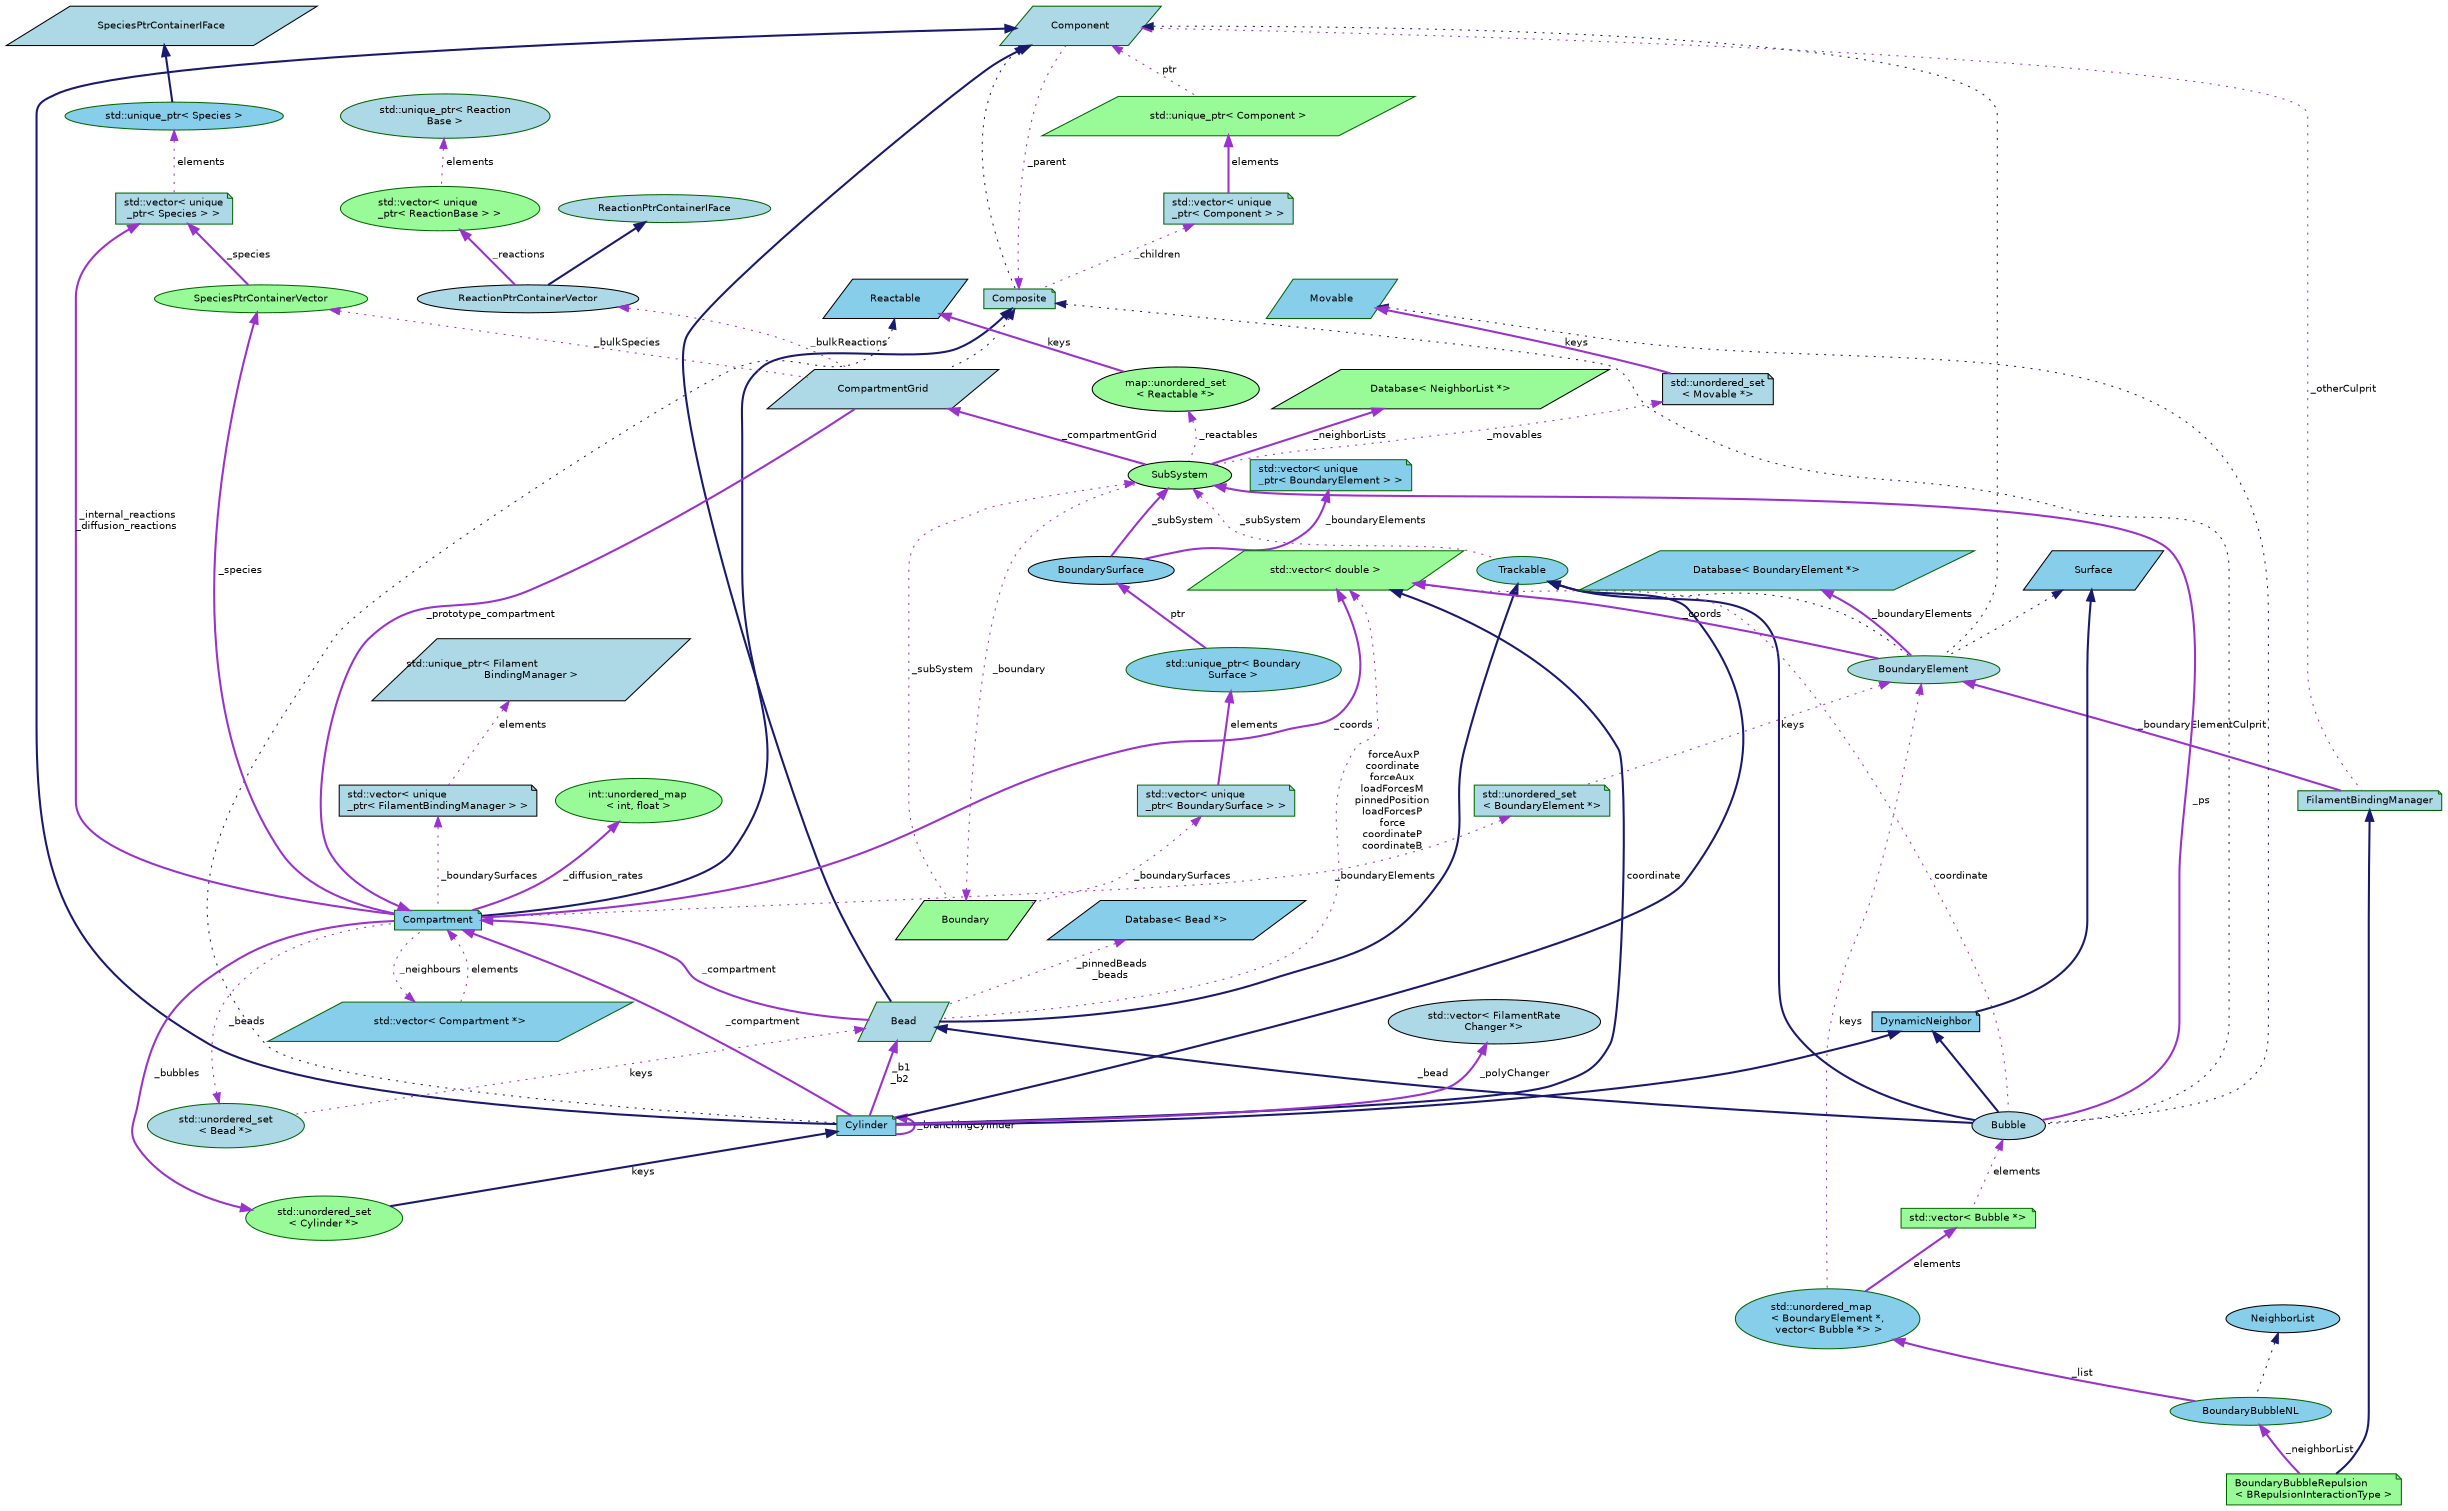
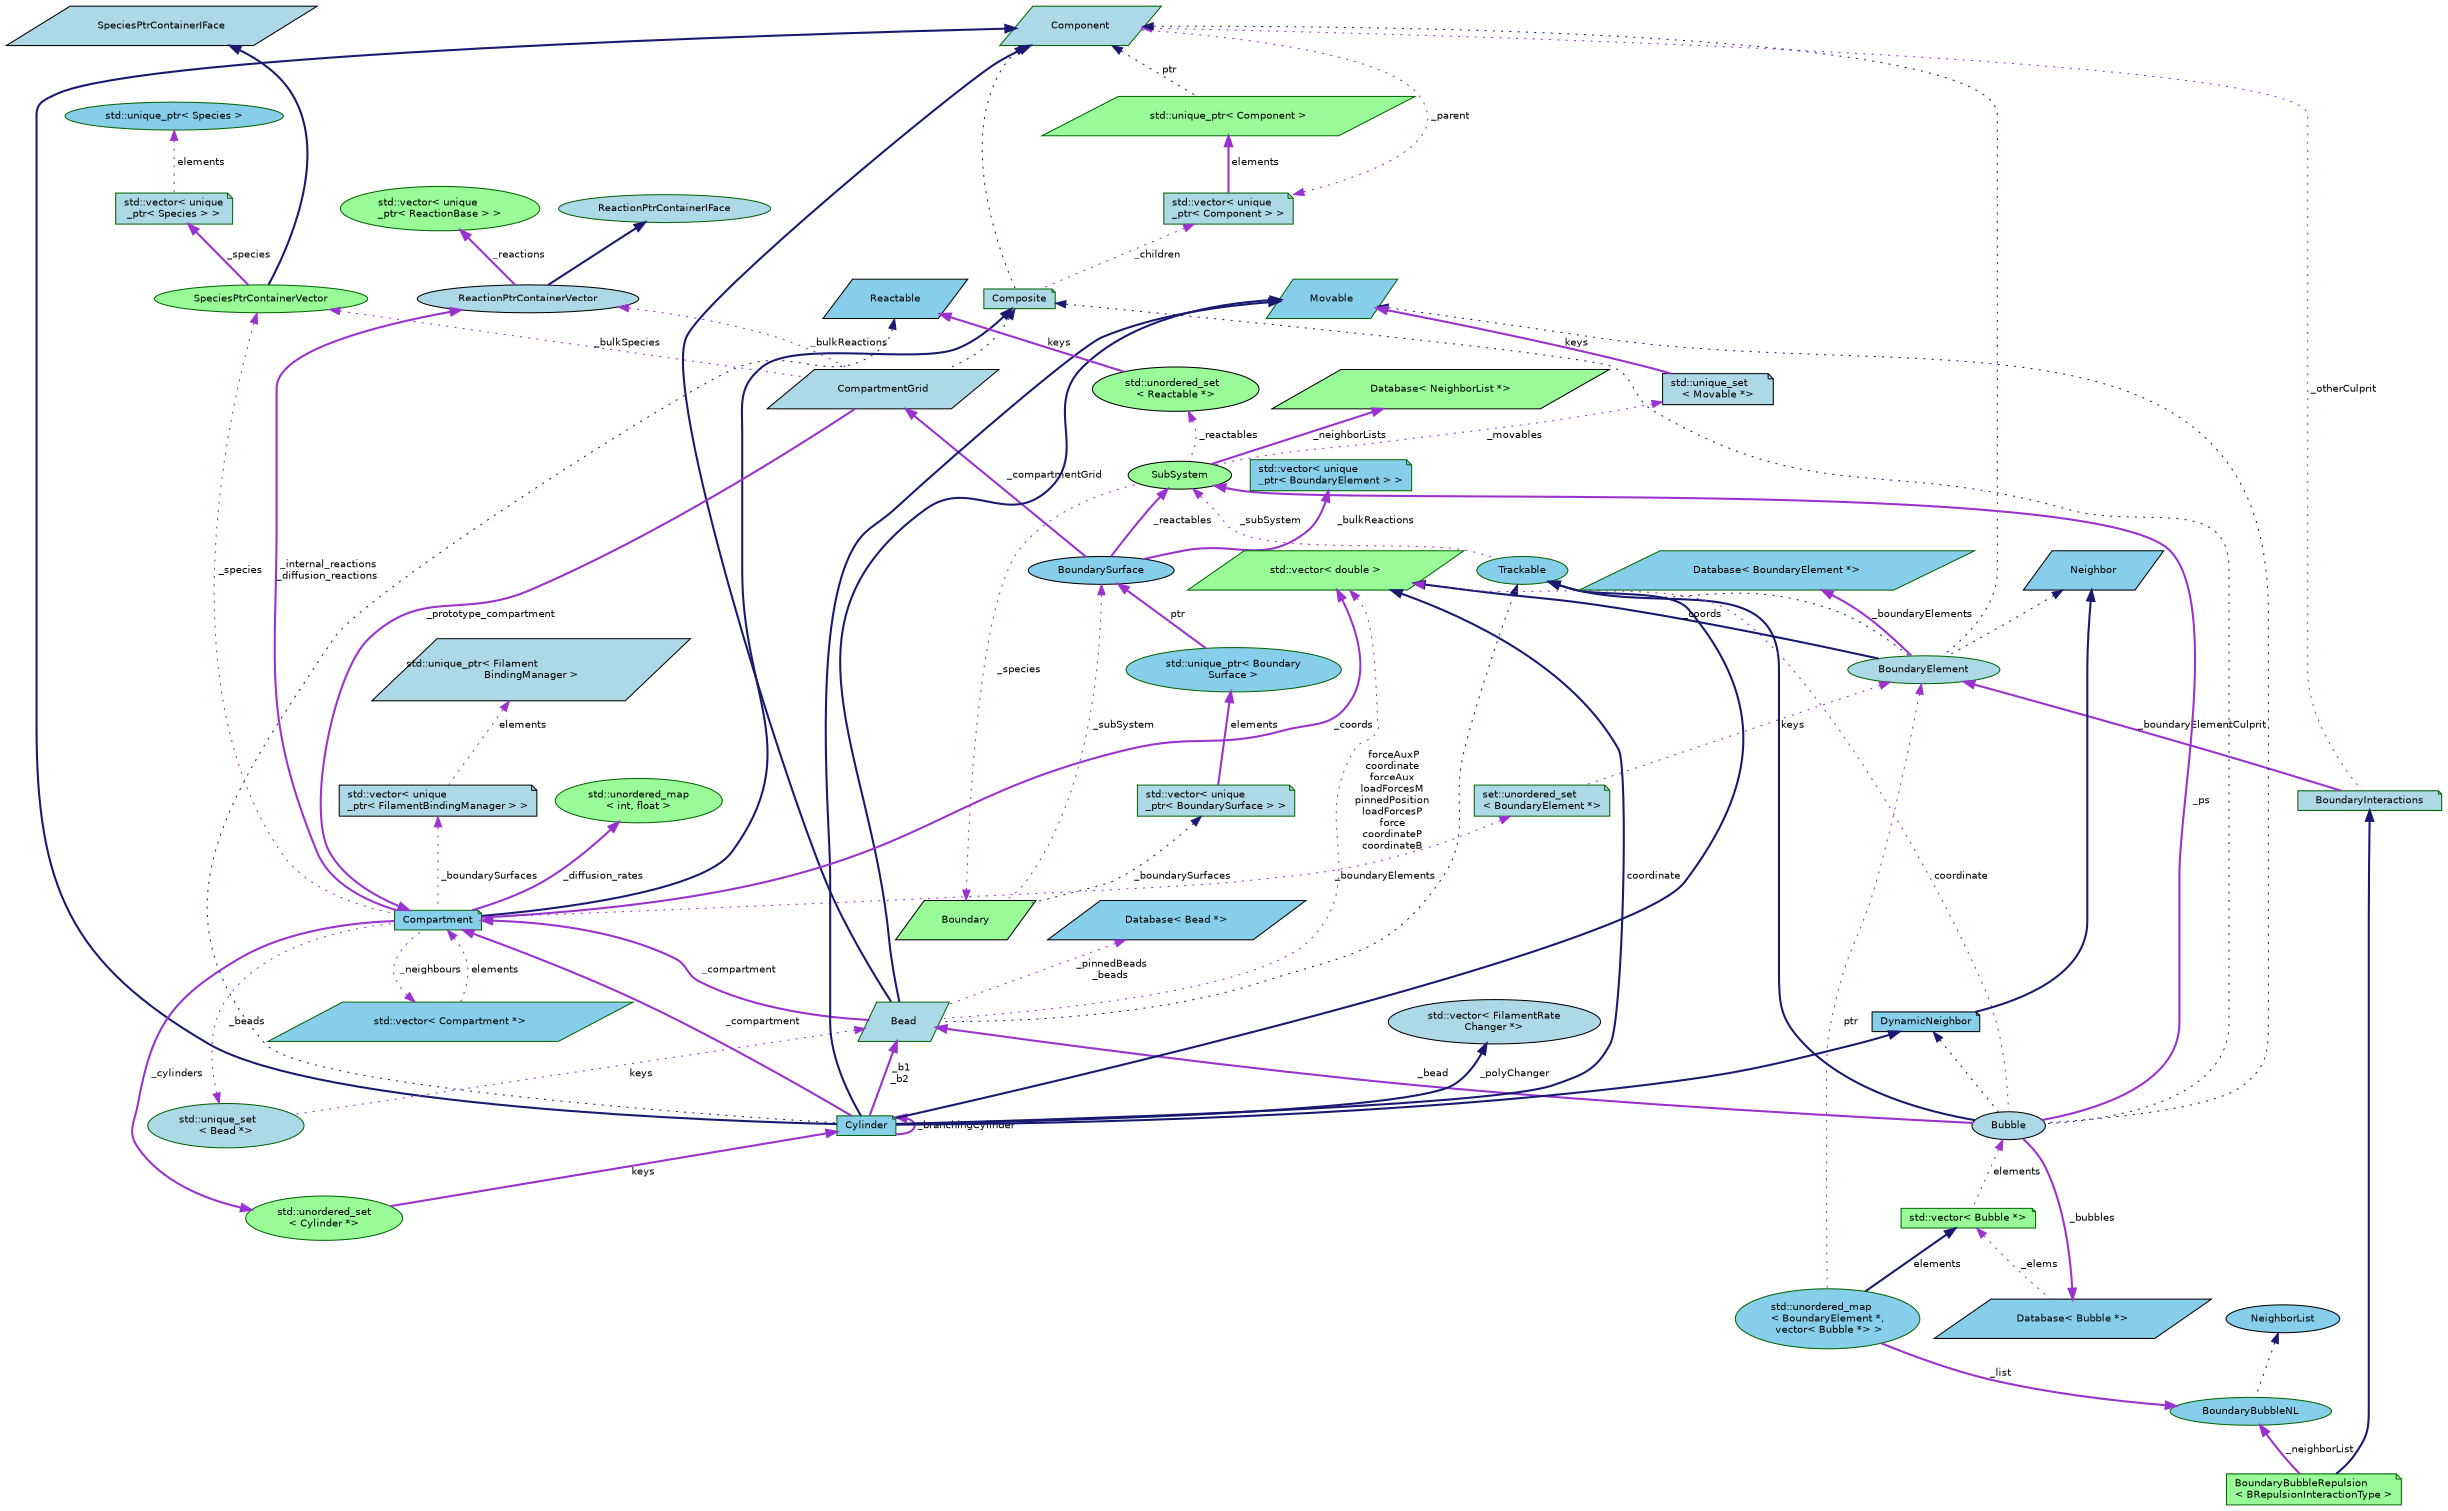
(1159, 74) -> (1159, 74)
(169, 79) -> (307, 157)
(445, 116) -> none
(1025, 158) -> (1370, 66)
(1176, 389) -> (1176, 389)
(1718, 389) -> (1718, 389)
(1053, 438) -> (1000, 486)
(1181, 521) -> (1181, 521)
(1374, 521) -> (1374, 521)
none -> (903, 530)
(2094, 570) -> (2094, 570)
none -> (839, 585)
(1653, 614) -> (1653, 614)
(909, 616) -> (1083, 749)
(218, 658) -> (218, 658)
(1018, 670) -> (1018, 670)
(76, 680) -> (276, 575)
(639, 801) -> (639, 801)
(1542, 801) -> (1542, 801)
(2370, 801) -> (2370, 801)
(1120, 878) -> (1120, 878)
(1349, 955) -> (1349, 955)
(1849, 1022) -> (1849, 1022)
(176, 1074) -> (176, 1074)
(1969, 1076) -> (1969, 1076)
(1459, 1089) -> (1459, 1089)
(1197, 1114) -> (1197, 1114)
(226, 1126) -> (226, 1126)
(608, 1170) -> (608, 1170)
(1906, 1263) -> (1906, 1263)
none -> (2073, 1319)
(2049, 1375) -> (2021, 1386)
